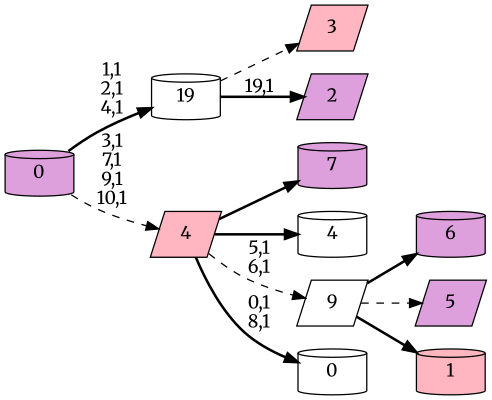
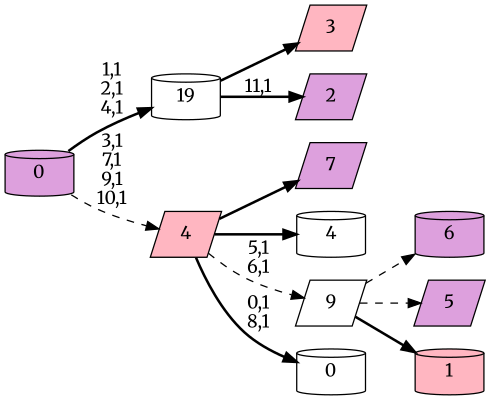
(254, 65) -> (253, 65)
(259, 87) -> (259, 87)
(332, 166) -> (331, 166)
(386, 272) -> (385, 272)
